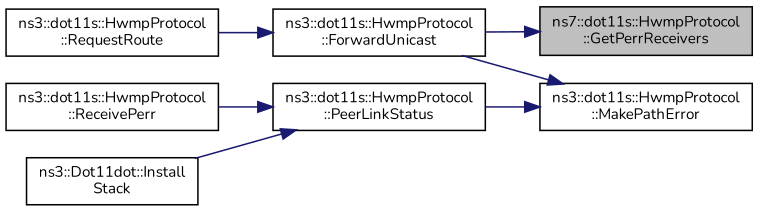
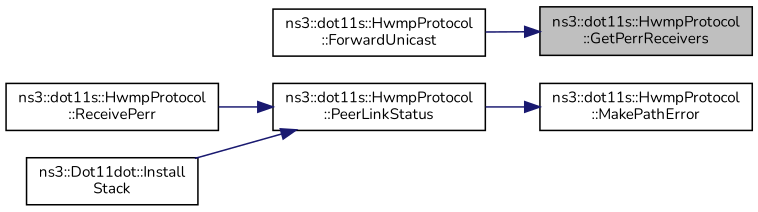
(646, 31) -> (646, 31)
(112, 33) -> none
(505, 68) -> none
